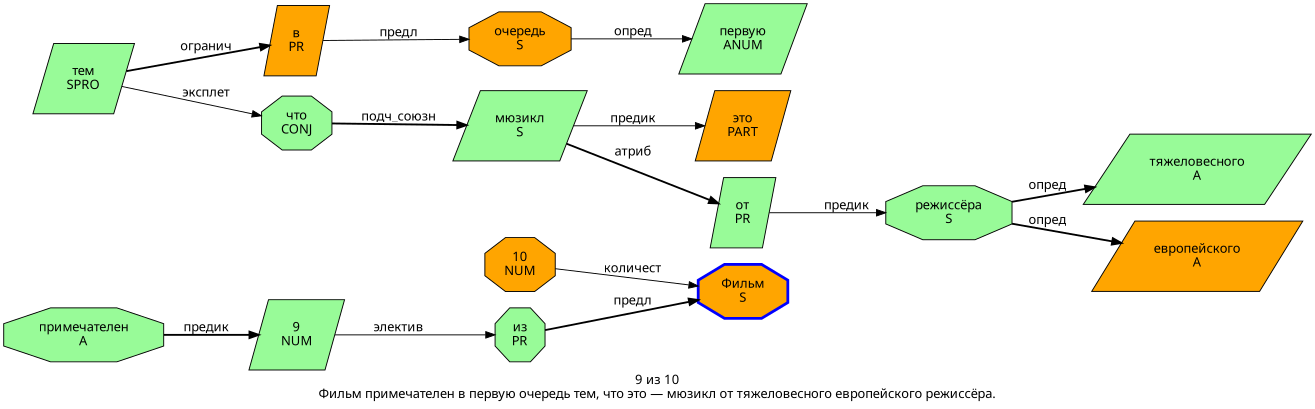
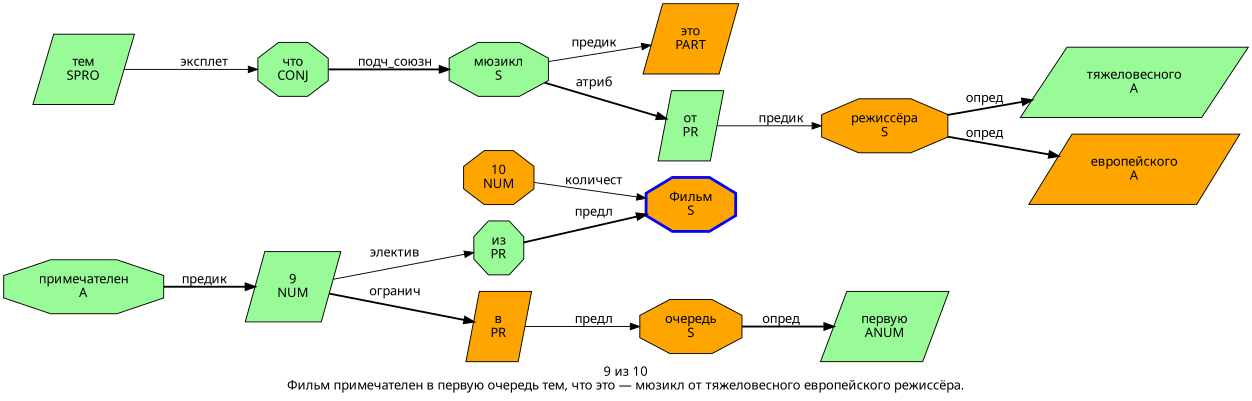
(627, 39) -> (783, 327)
(193, 59) -> (397, 307)
(520, 126) -> (499, 69)
(949, 213) -> (885, 126)
